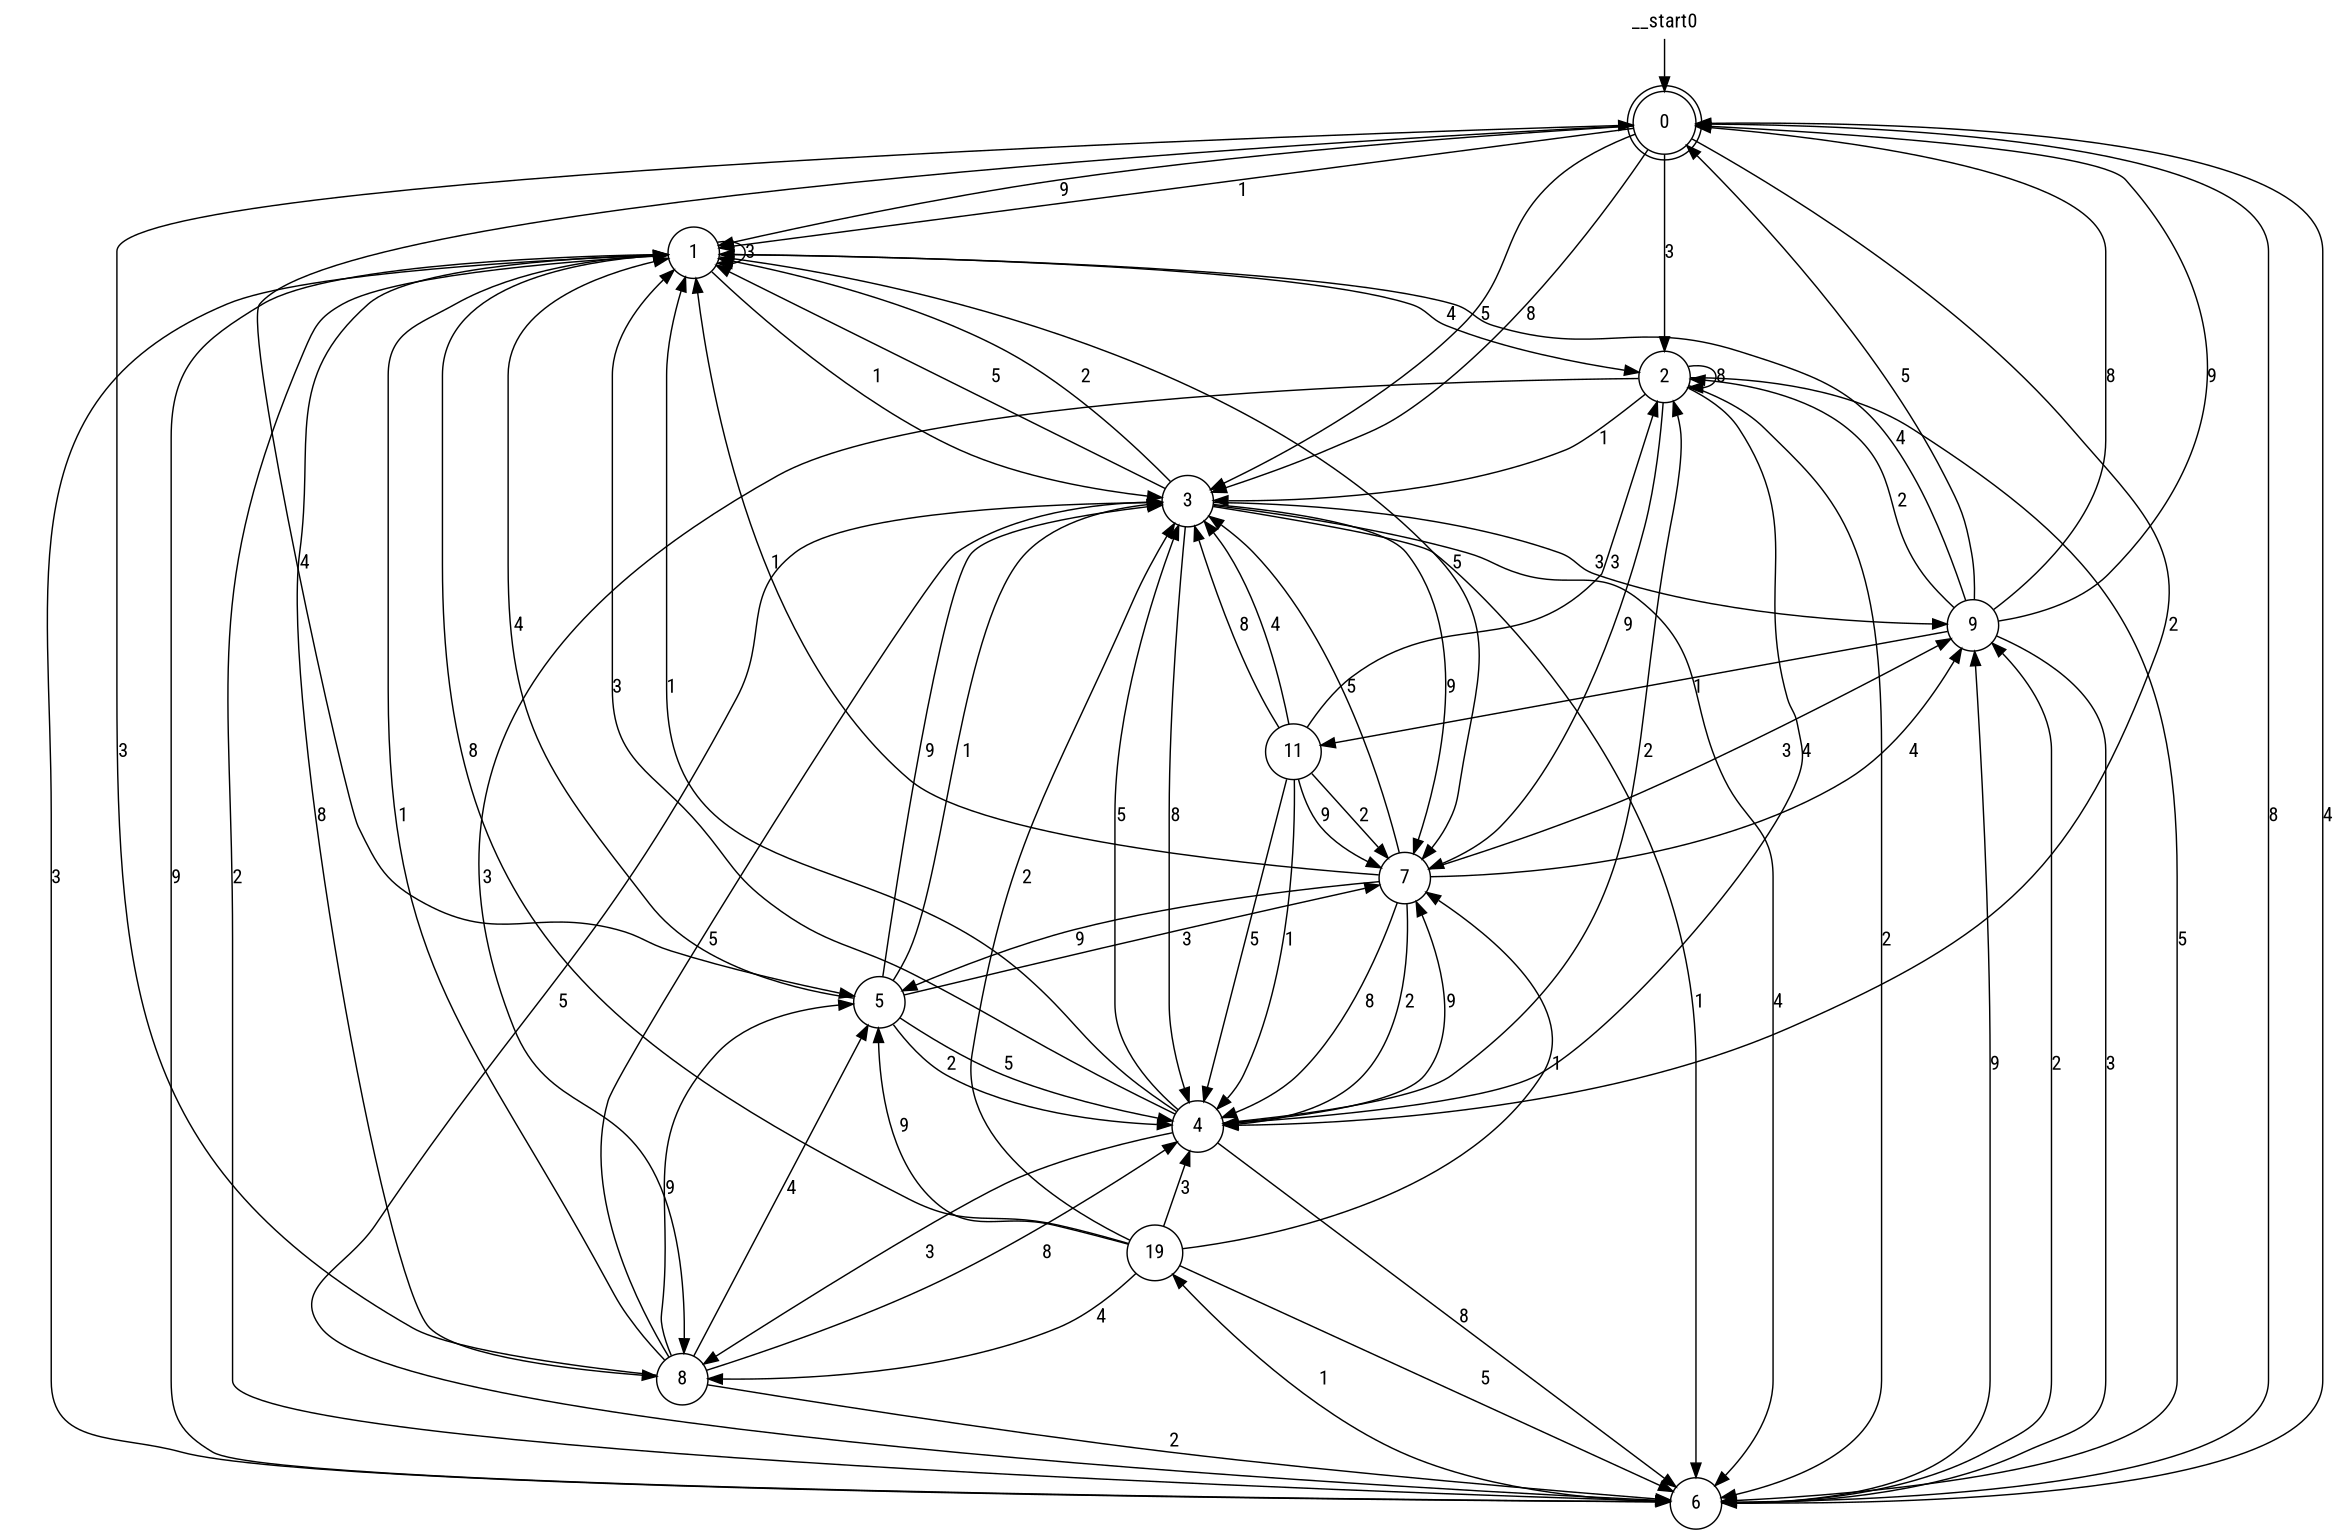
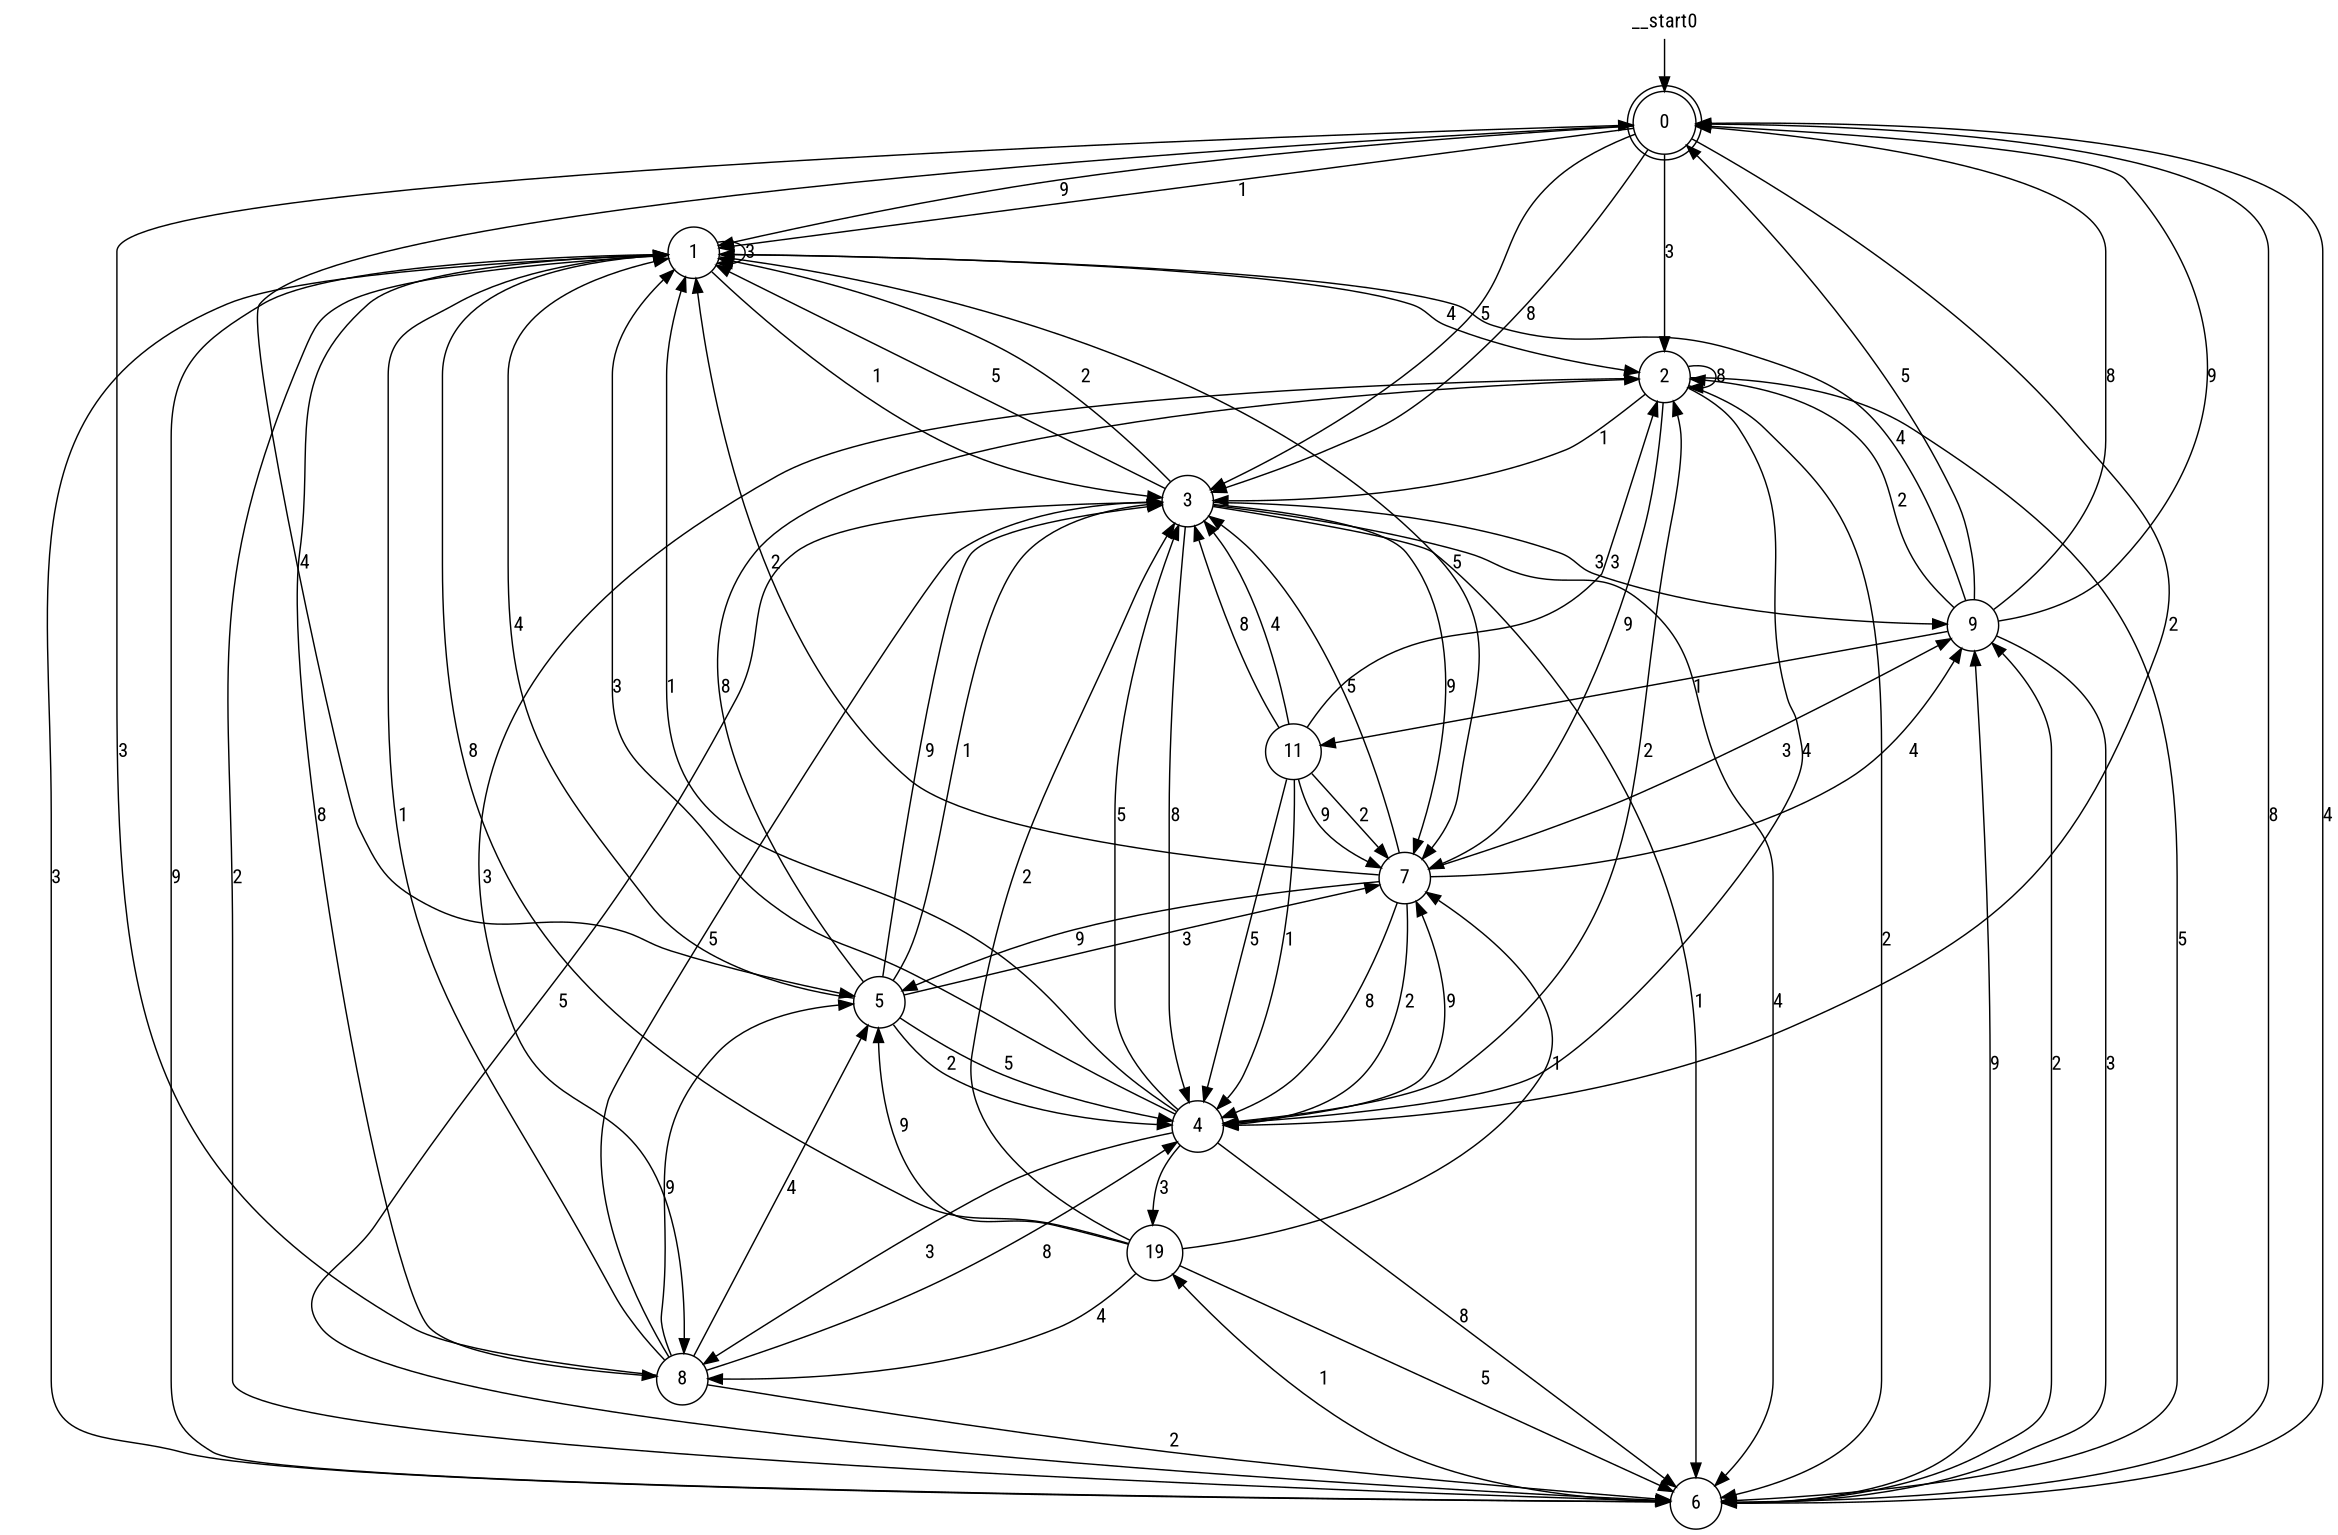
none -> (944, 462)
(776, 563) -> (776, 563)
(1174, 1195) -> (1160, 1175)
